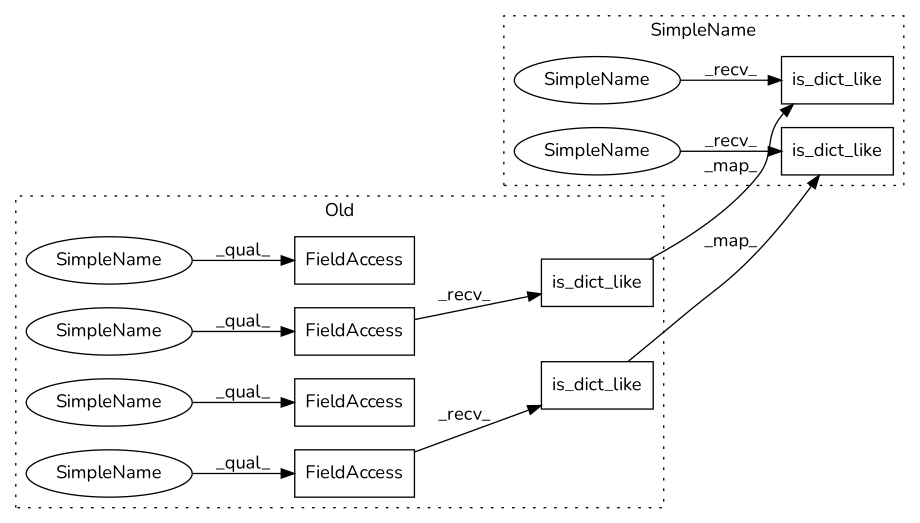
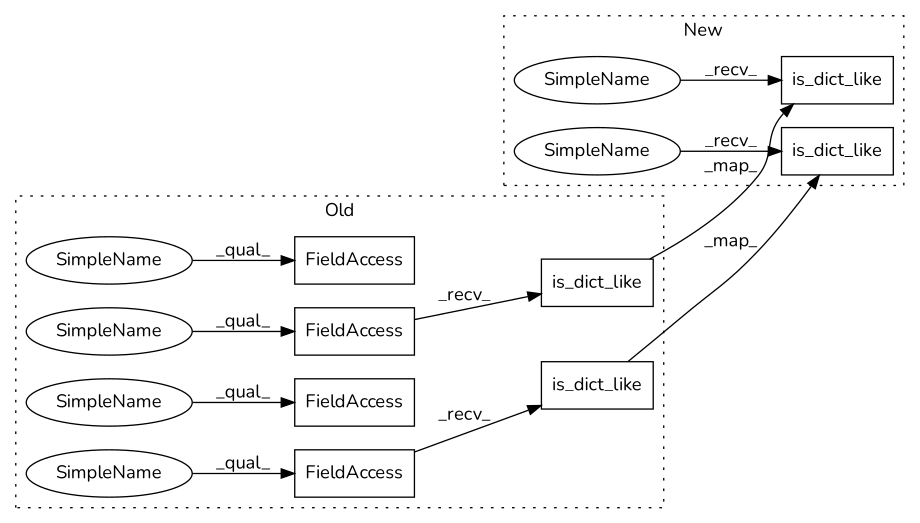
(704, 31) -> (704, 31)
